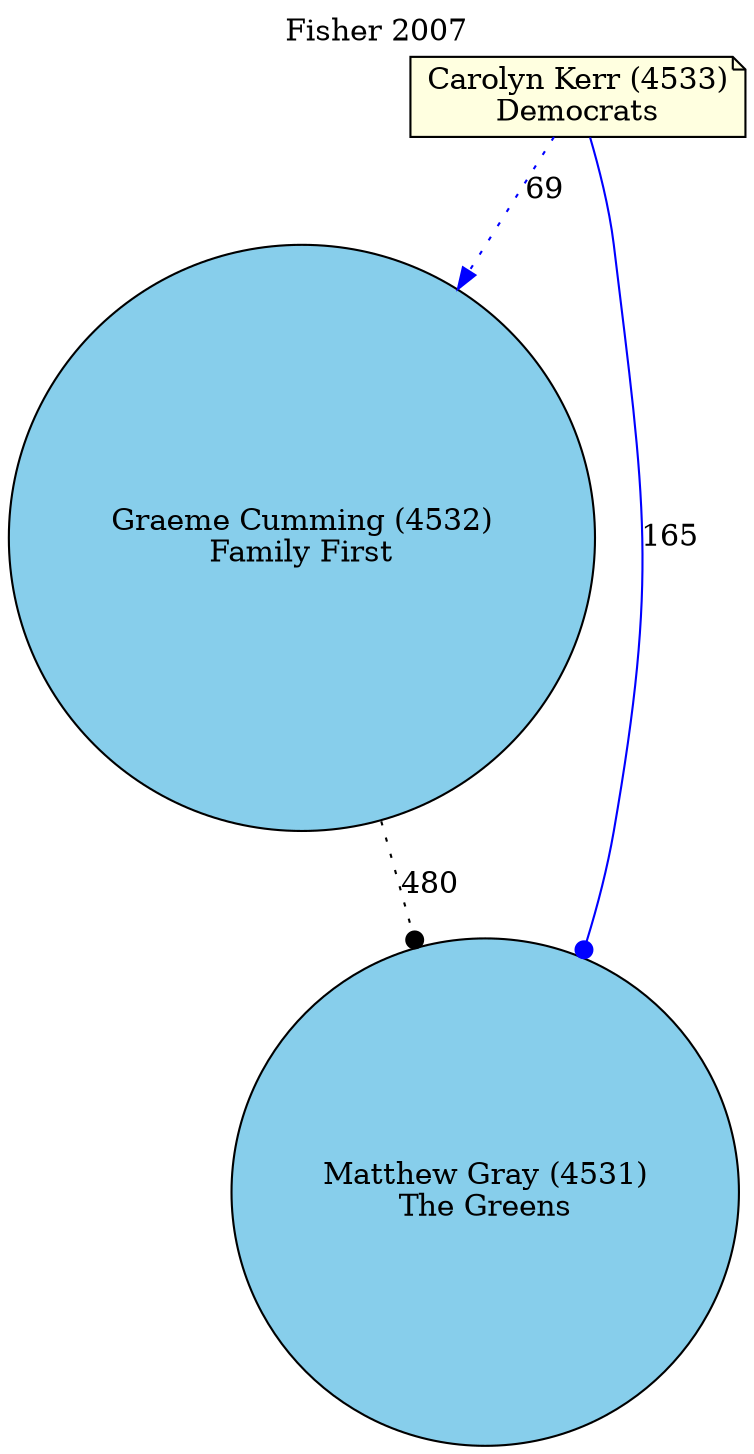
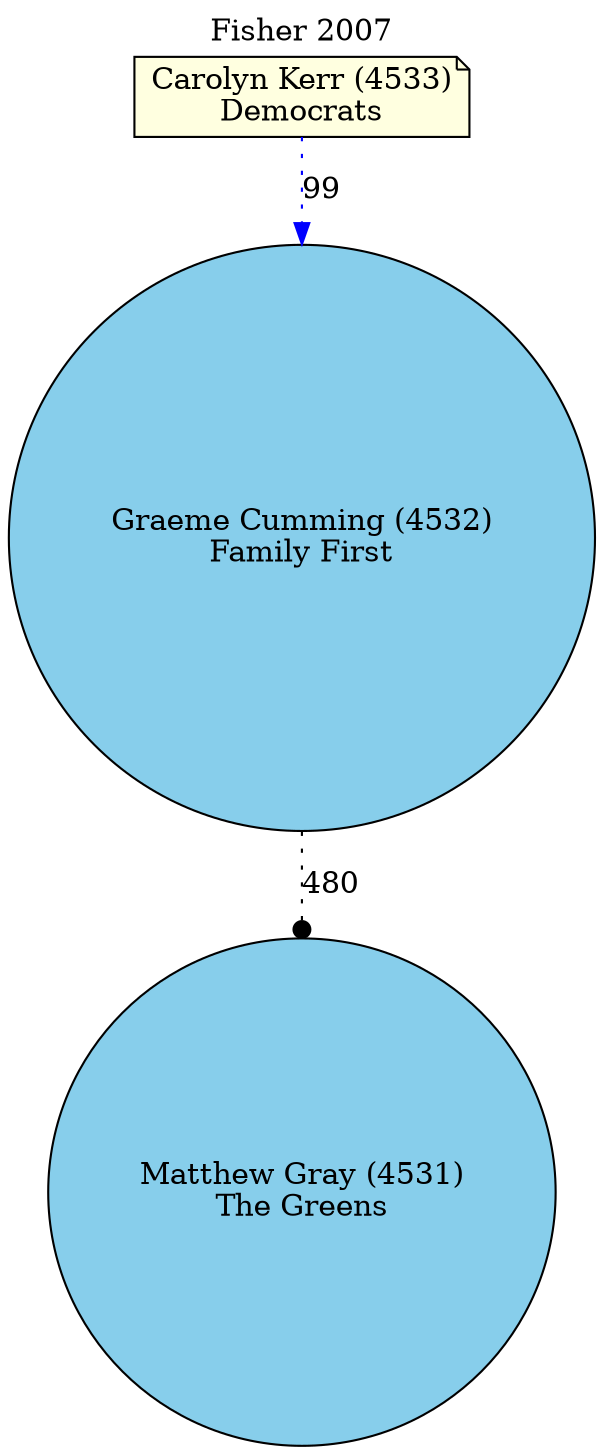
(545, 191) -> (322, 191)
(642, 540) -> none
